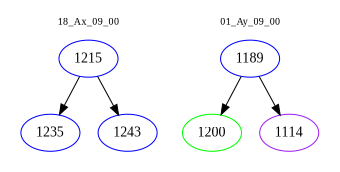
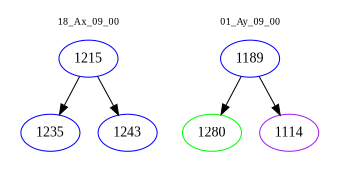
(212, 133) -> (212, 133)
